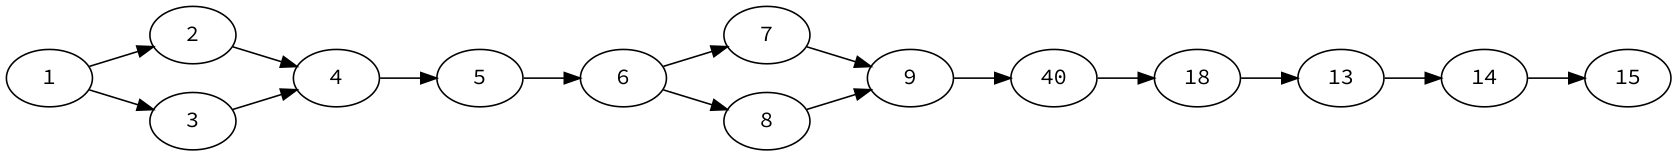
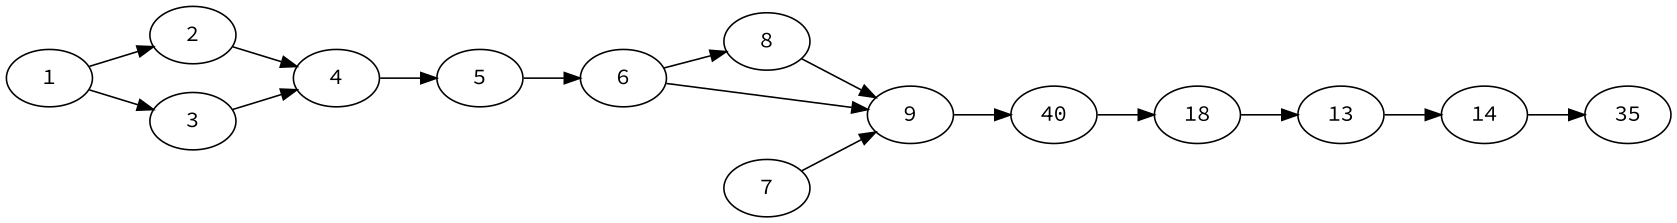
(688, 59) -> (759, 95)
(1628, 78) -> (1628, 115)
